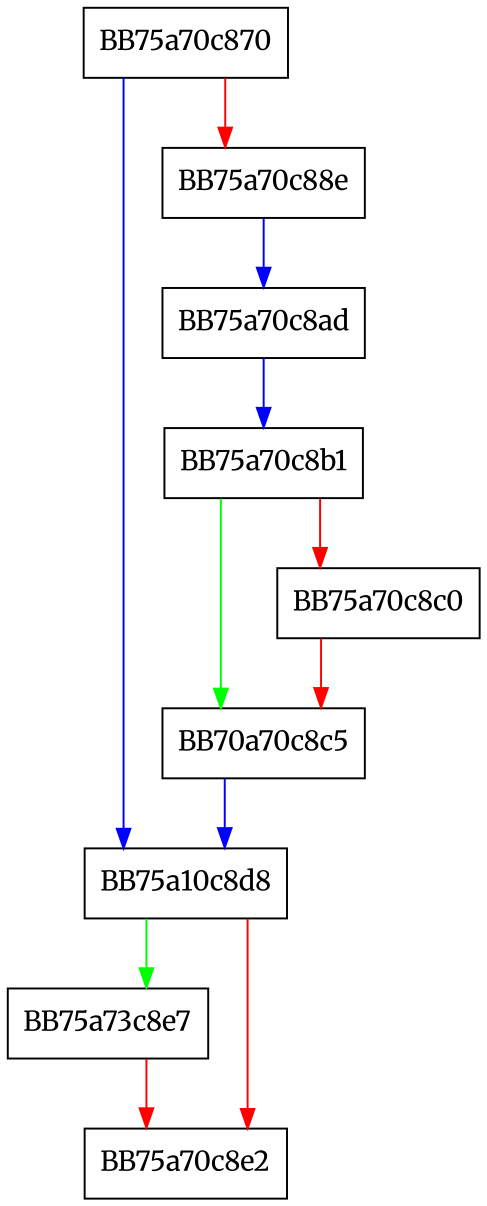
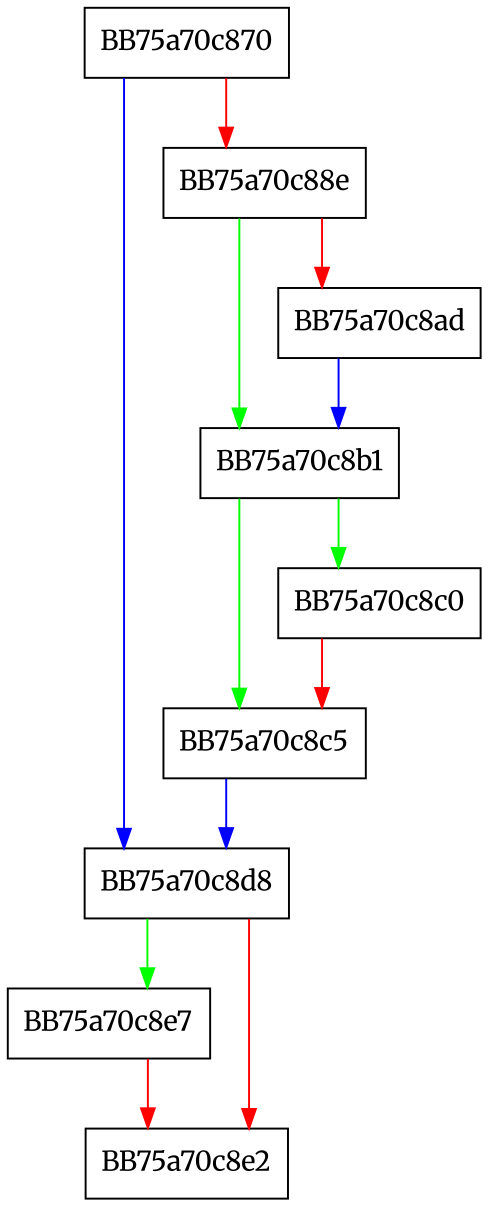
(264, 243) -> (322, 243)
none -> (239, 313)
(320, 523) -> (339, 523)
(264, 743) -> (265, 743)
(186, 883) -> (187, 883)
(108, 1024) -> (109, 1024)
